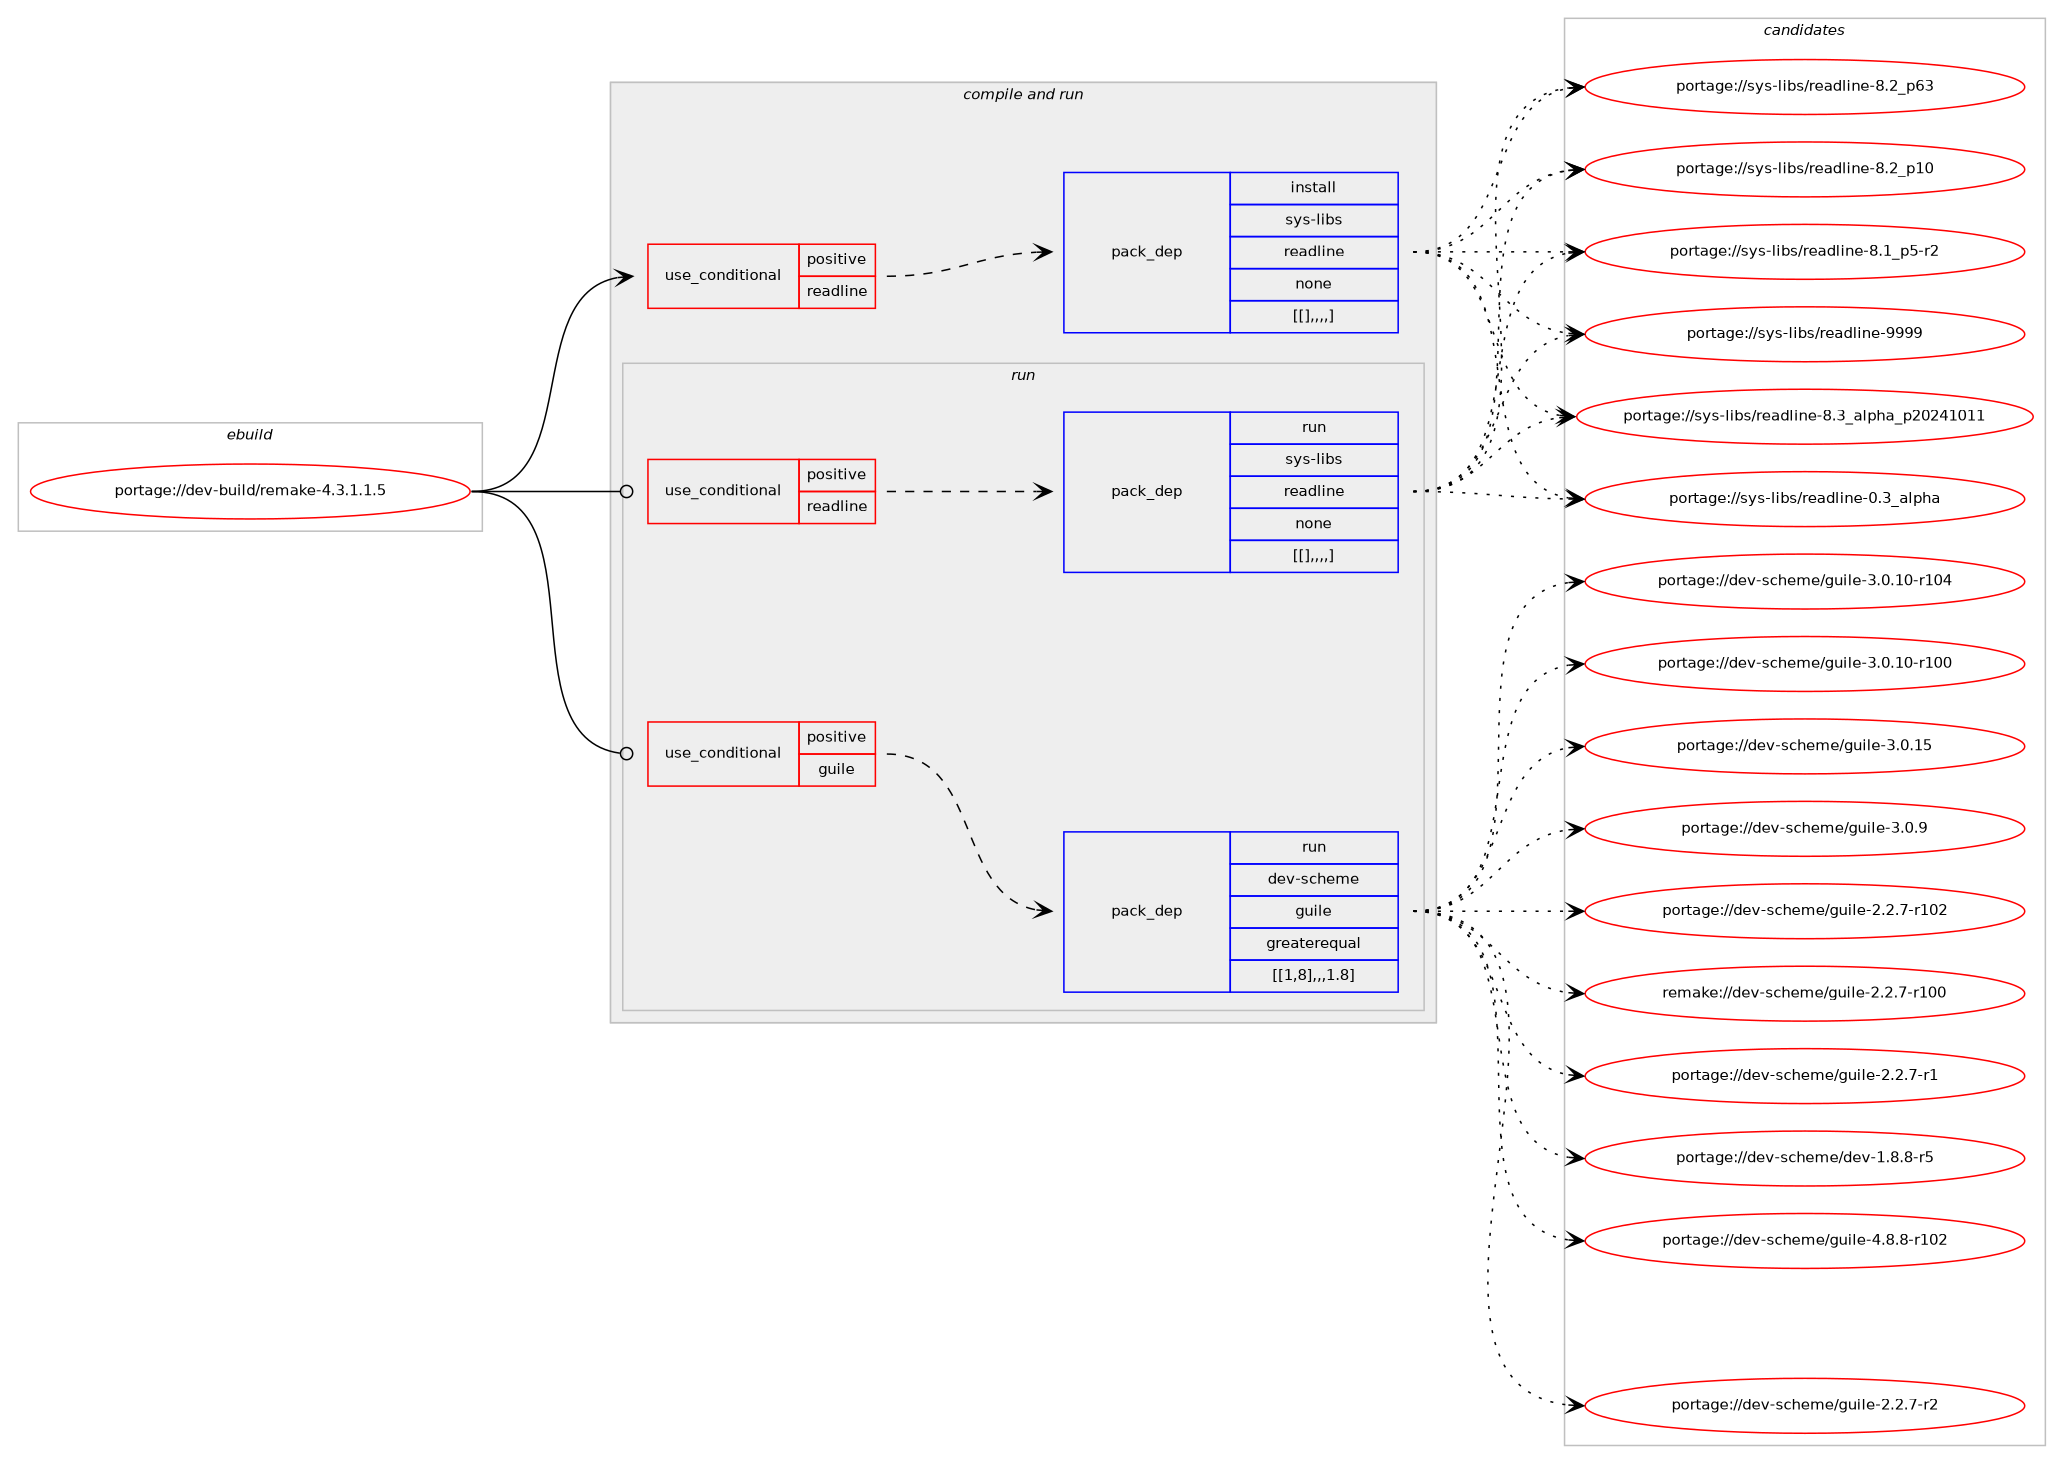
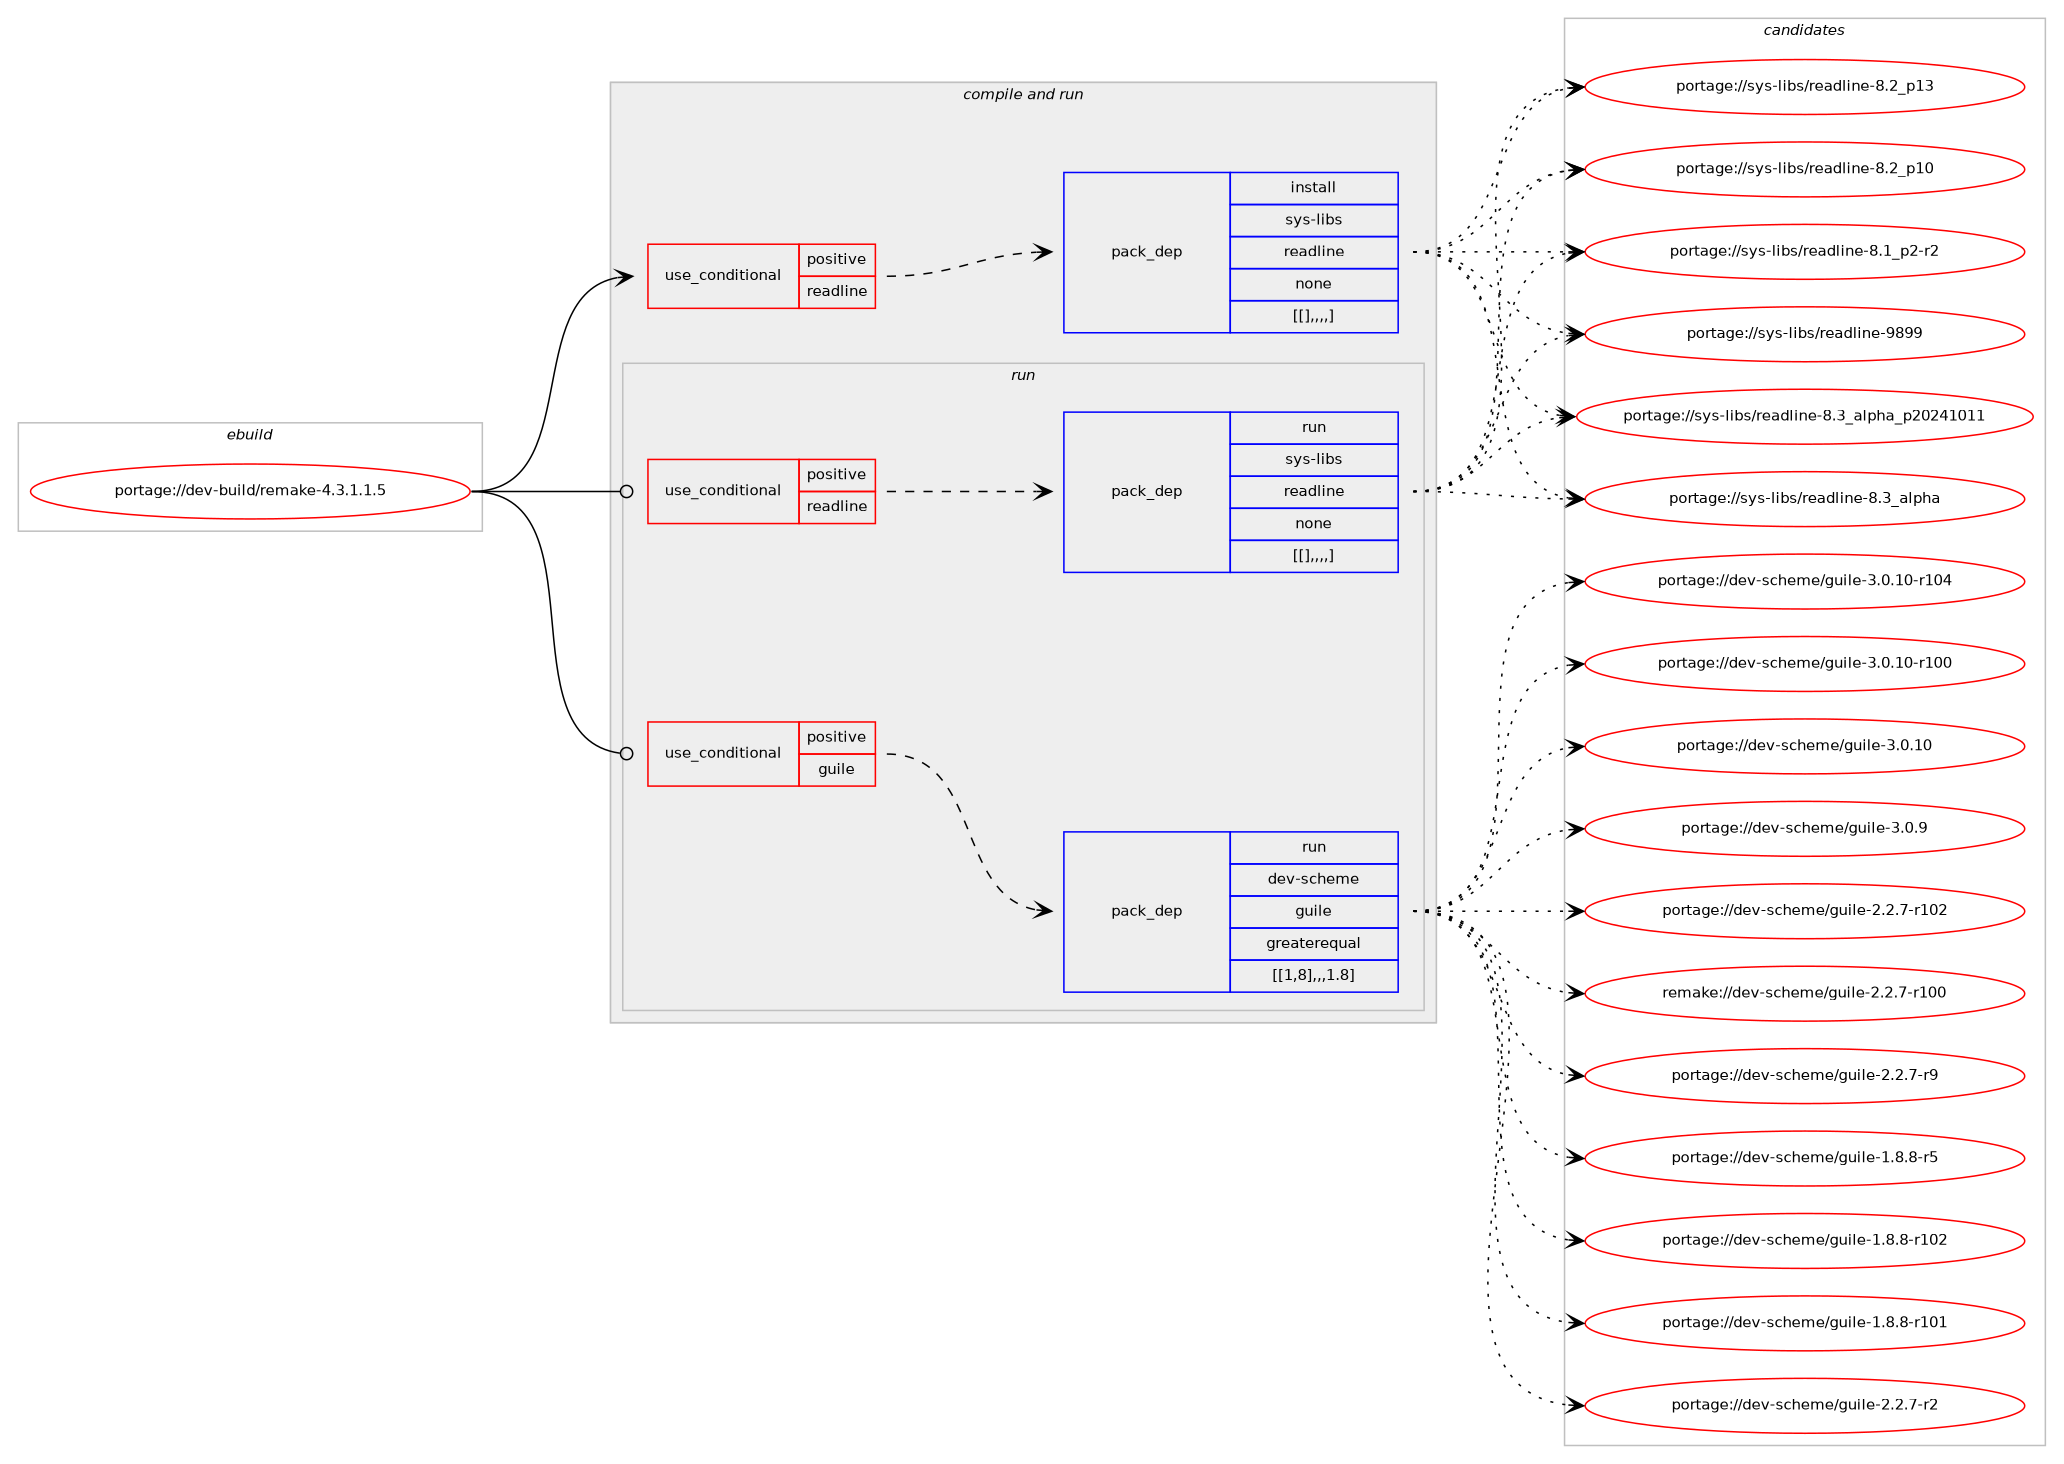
(1805, 87) -> (1805, 87)
(1805, 252) -> (1805, 252)
(1805, 334) -> (1805, 334)
(1805, 499) -> (1805, 499)
(1805, 746) -> (1805, 746)
(1805, 1076) -> (1805, 1076)
(1805, 1159) -> (1805, 1159)
(1805, 1241) -> (1805, 1241)
none -> (1805, 1323)
